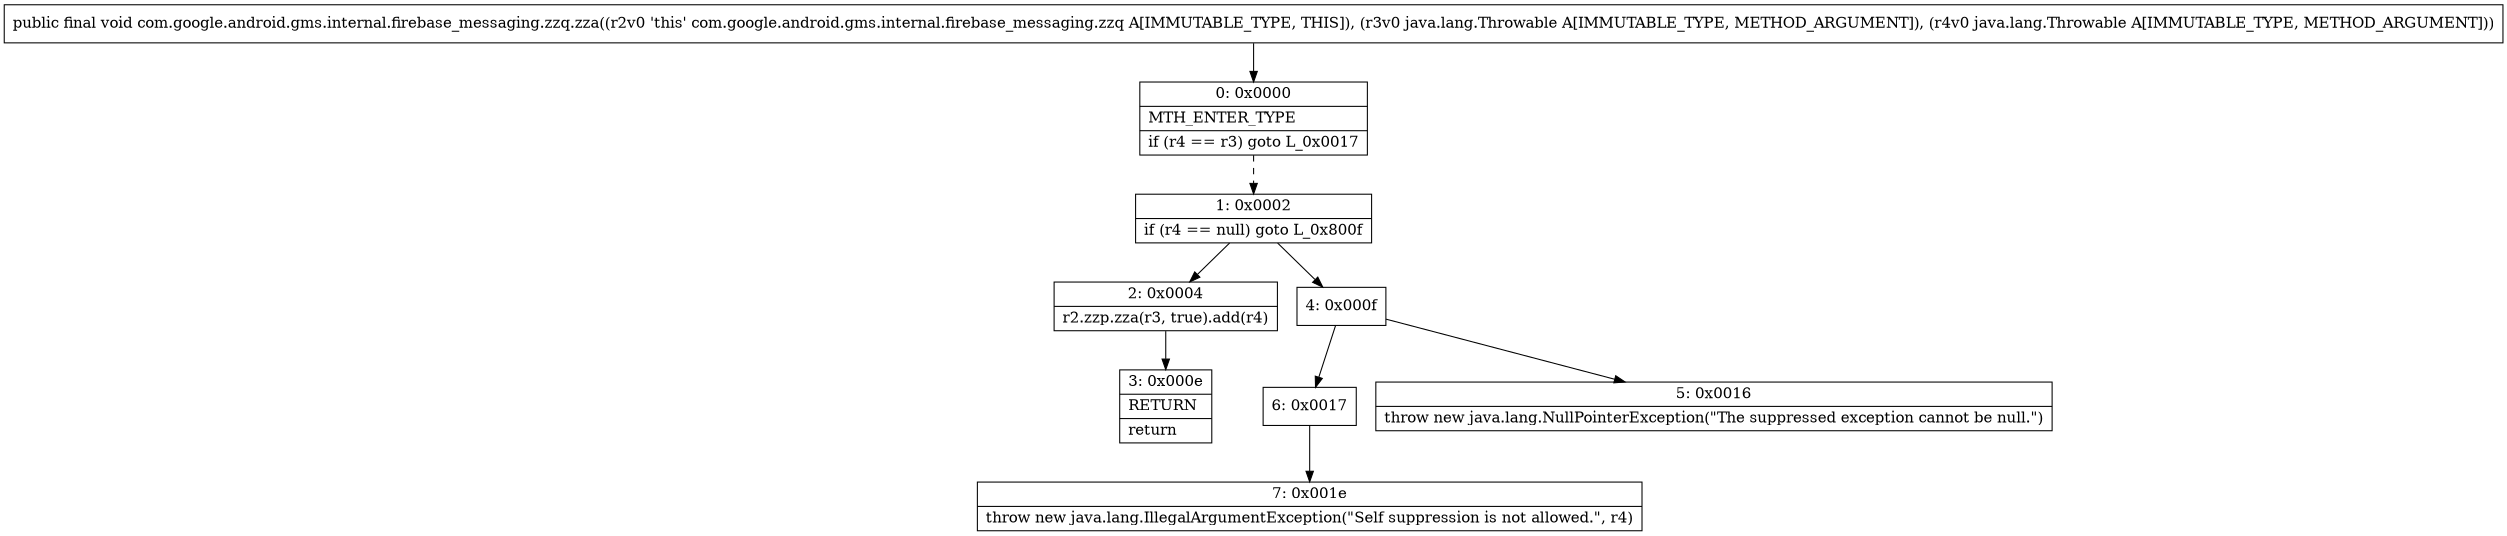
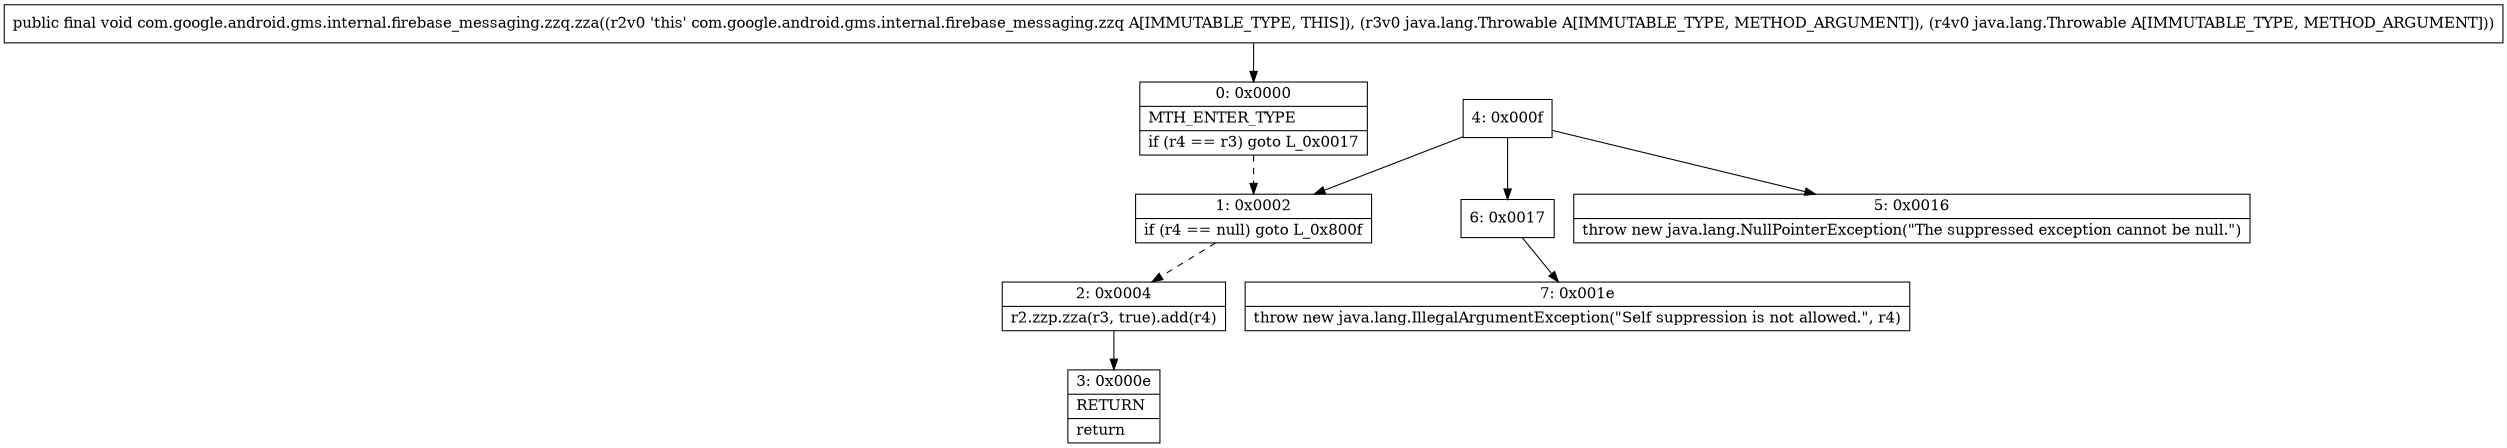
(1214, 259) -> (1188, 260)
(1296, 261) -> (1394, 164)
